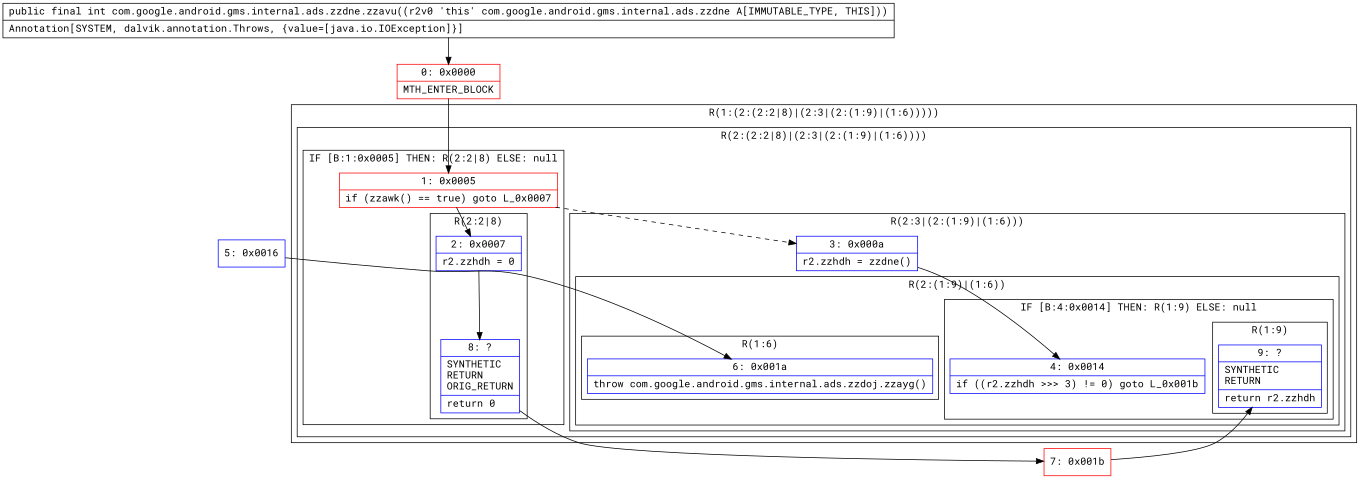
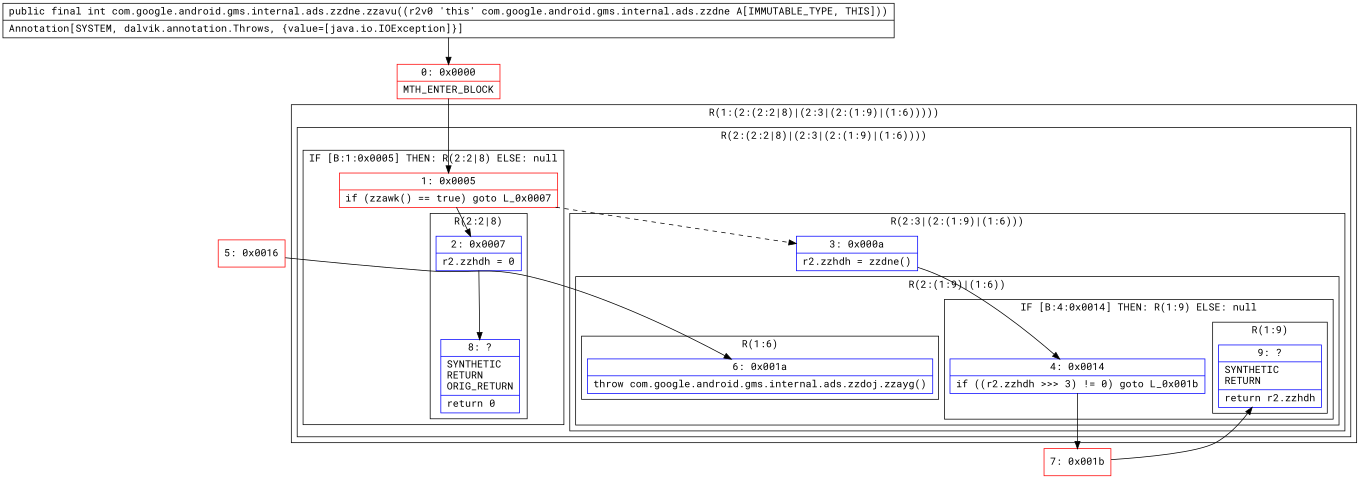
(252, 253) -> (252, 253)
(773, 456) -> (1077, 414)
